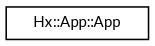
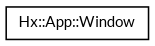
(77, 23) -> (77, 23)
